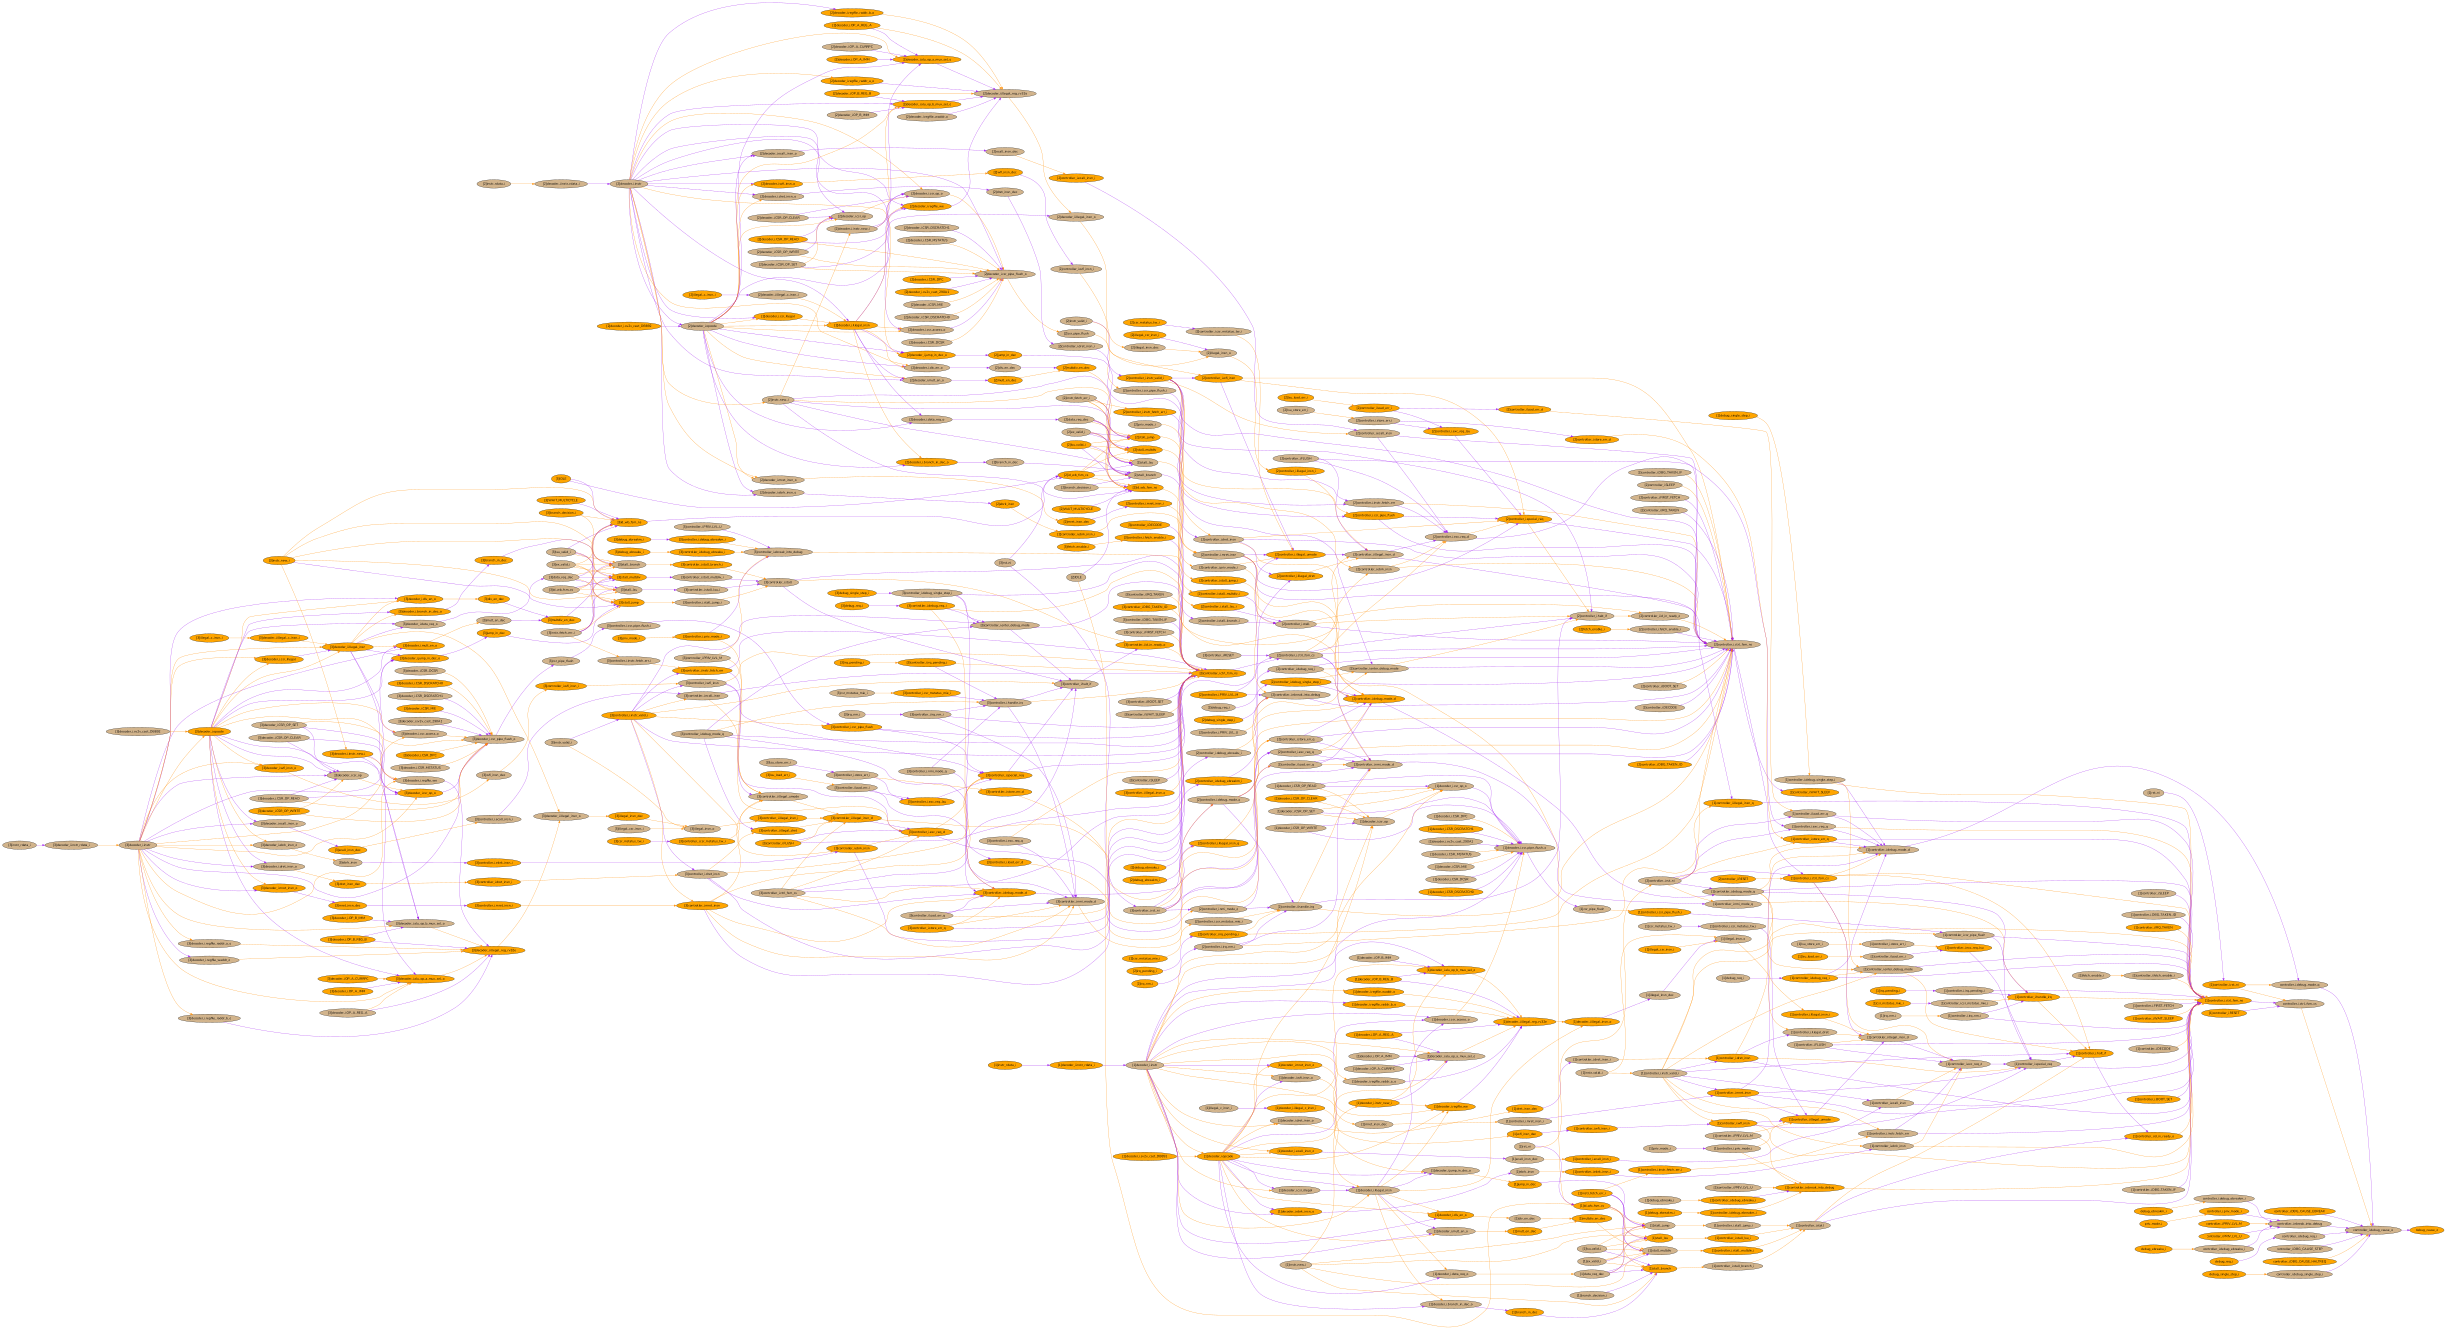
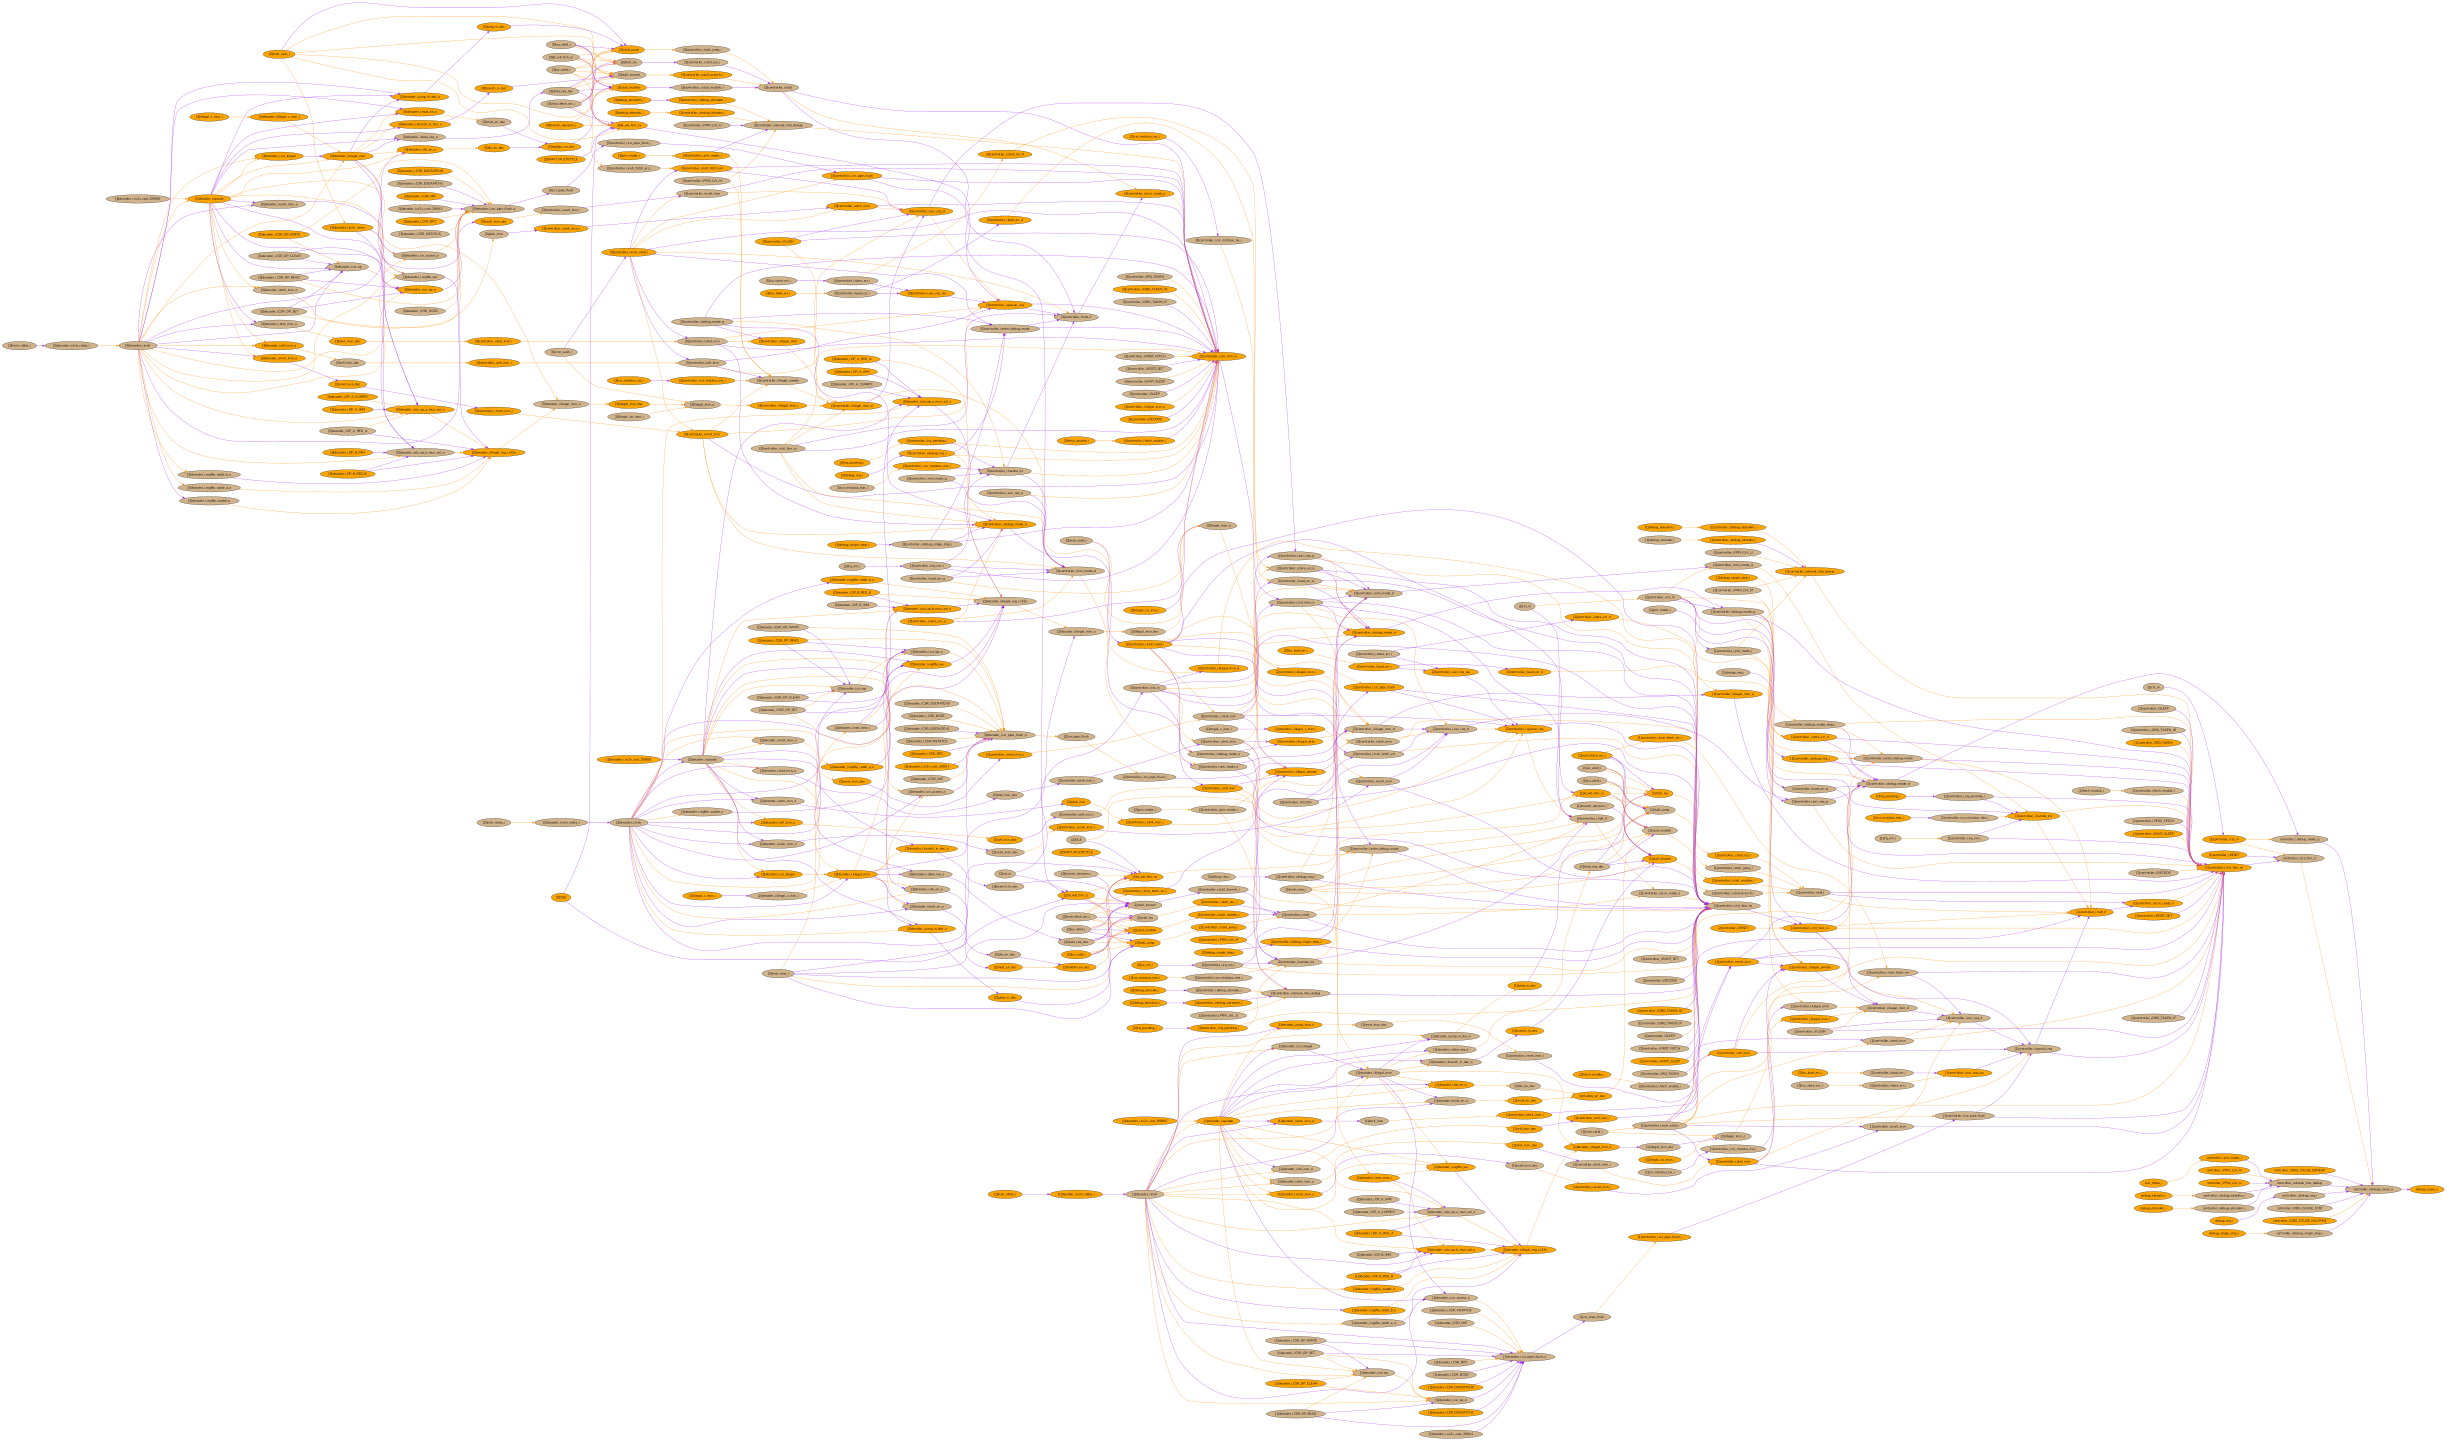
(666, 379) -> (662, 818)
(1296, 410) -> none
(1219, 655) -> none
(1749, 723) -> (1696, 984)
